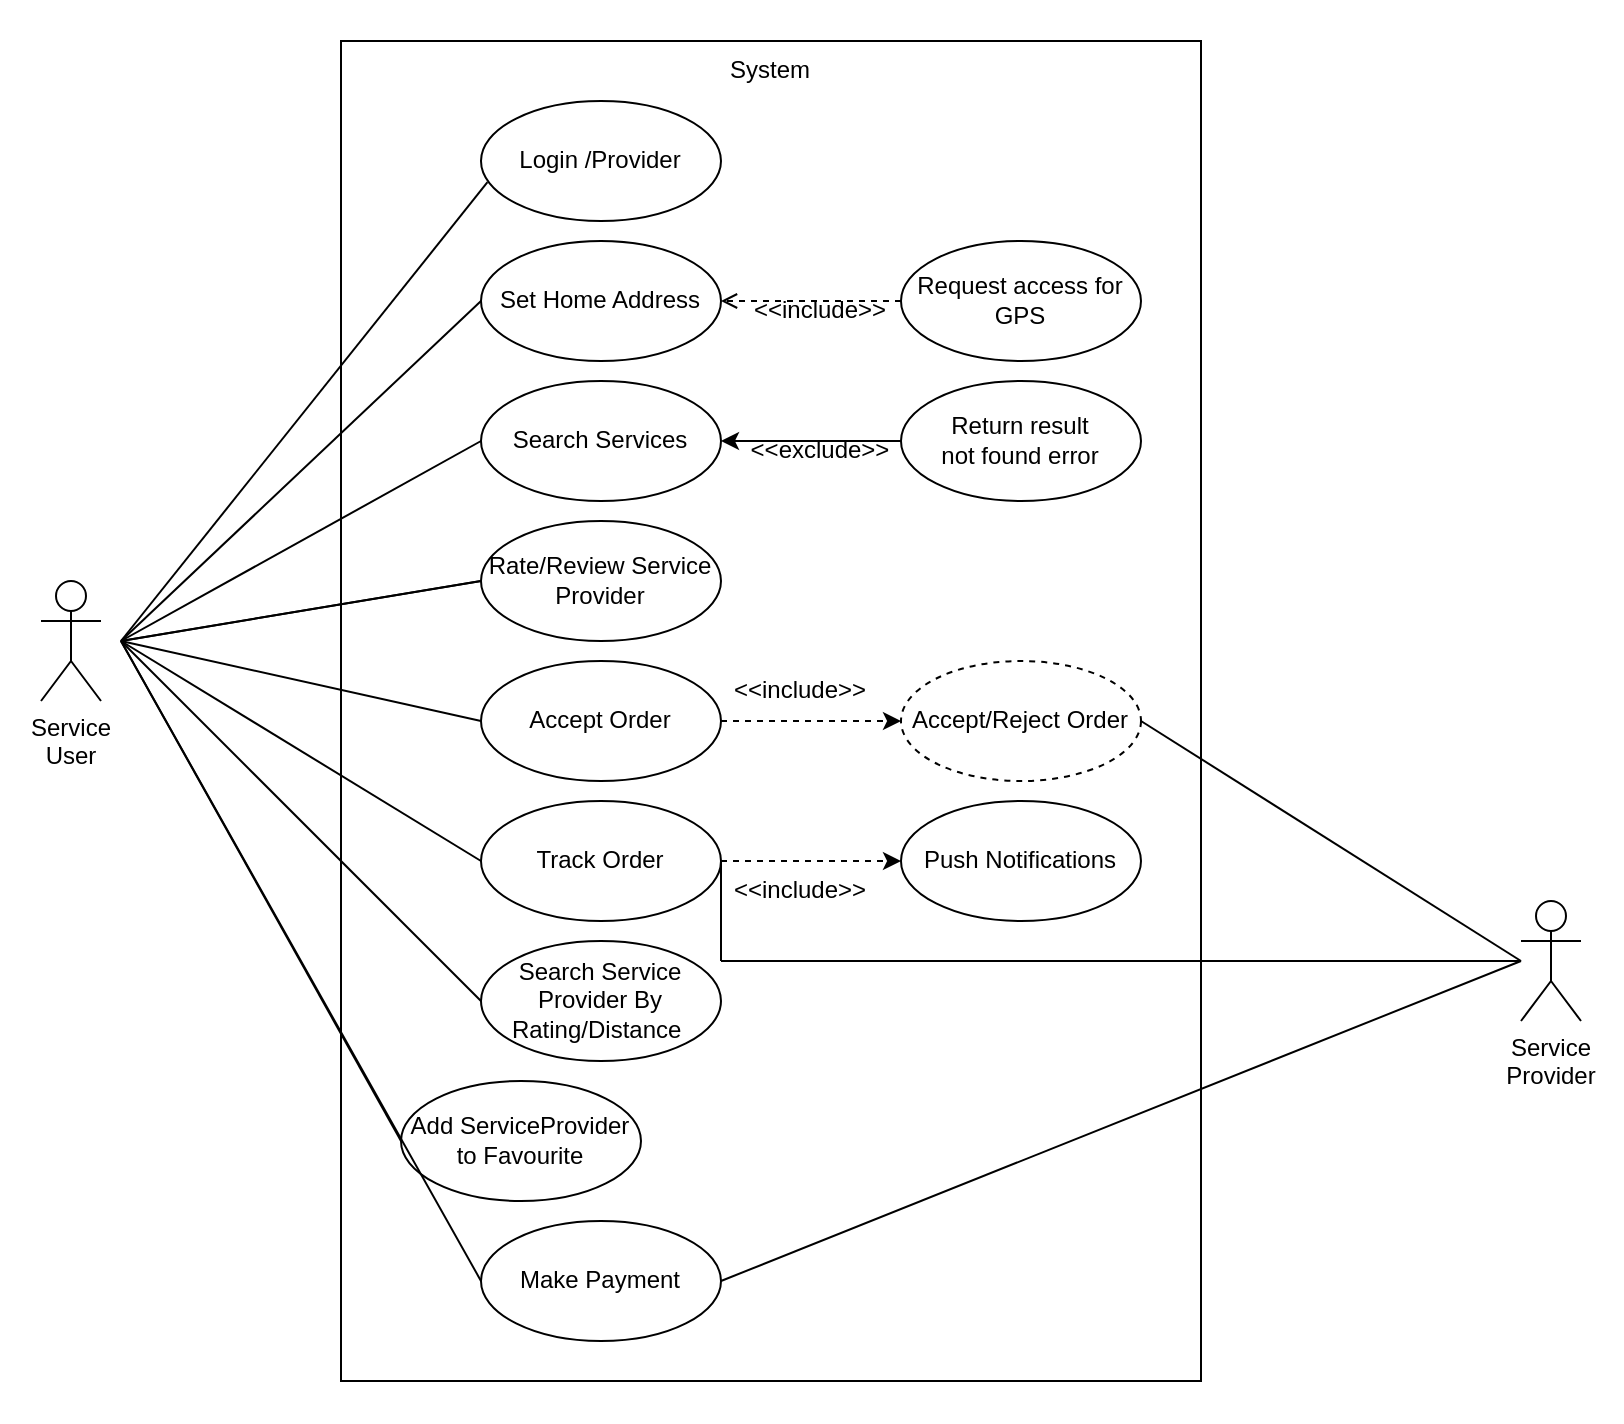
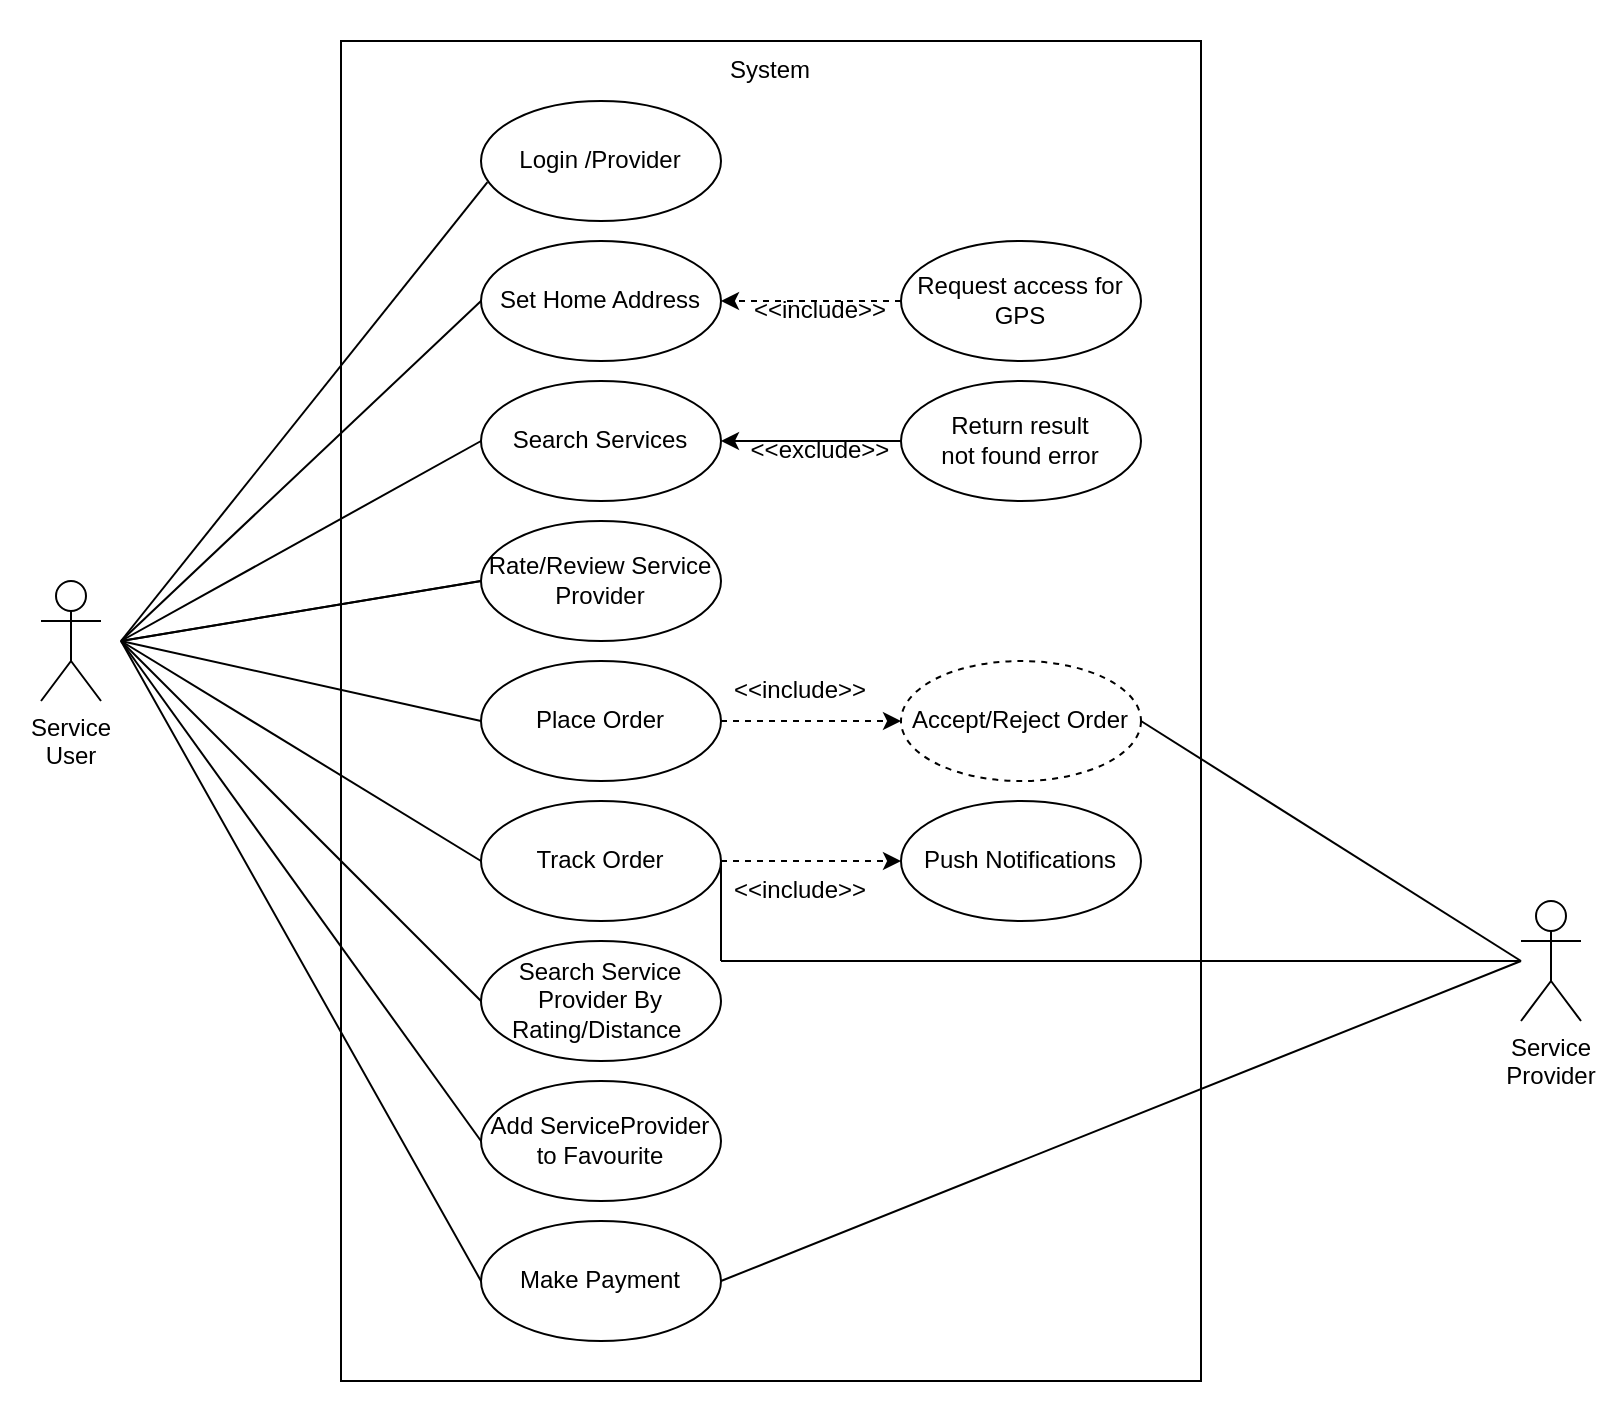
(733, 301) -> (736, 301)
(601, 721) -> (601, 721)
(521, 1141) -> (601, 1141)
